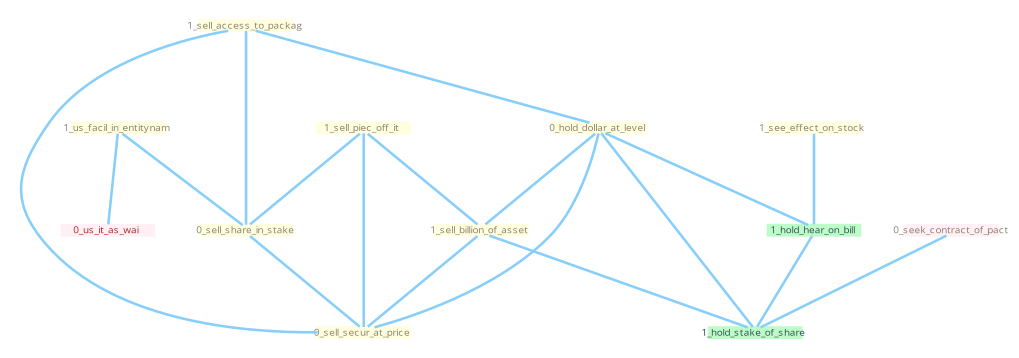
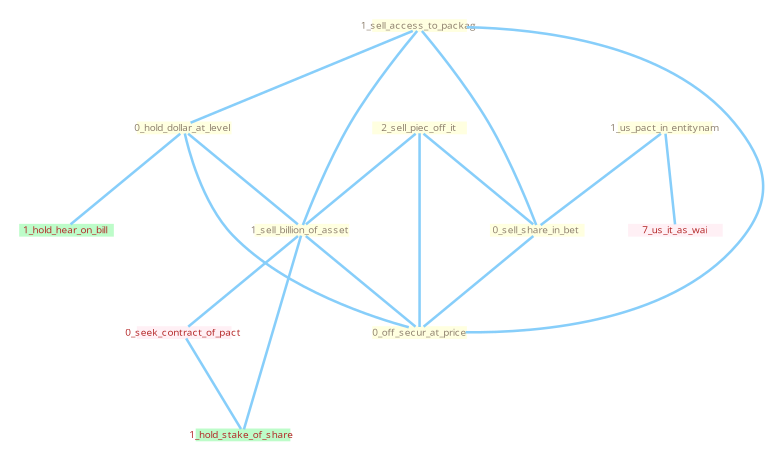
none -> (351, 122)
(118, 128) -> (665, 128)
(364, 128) -> (420, 128)
(814, 128) -> none
(108, 230) -> (675, 230)
(246, 230) -> (537, 230)
(677, 230) -> none
(814, 230) -> (67, 230)
(952, 230) -> (184, 333)
none -> (243, 281)
(785, 281) -> none
(364, 333) -> (420, 333)
(755, 333) -> (243, 435)
